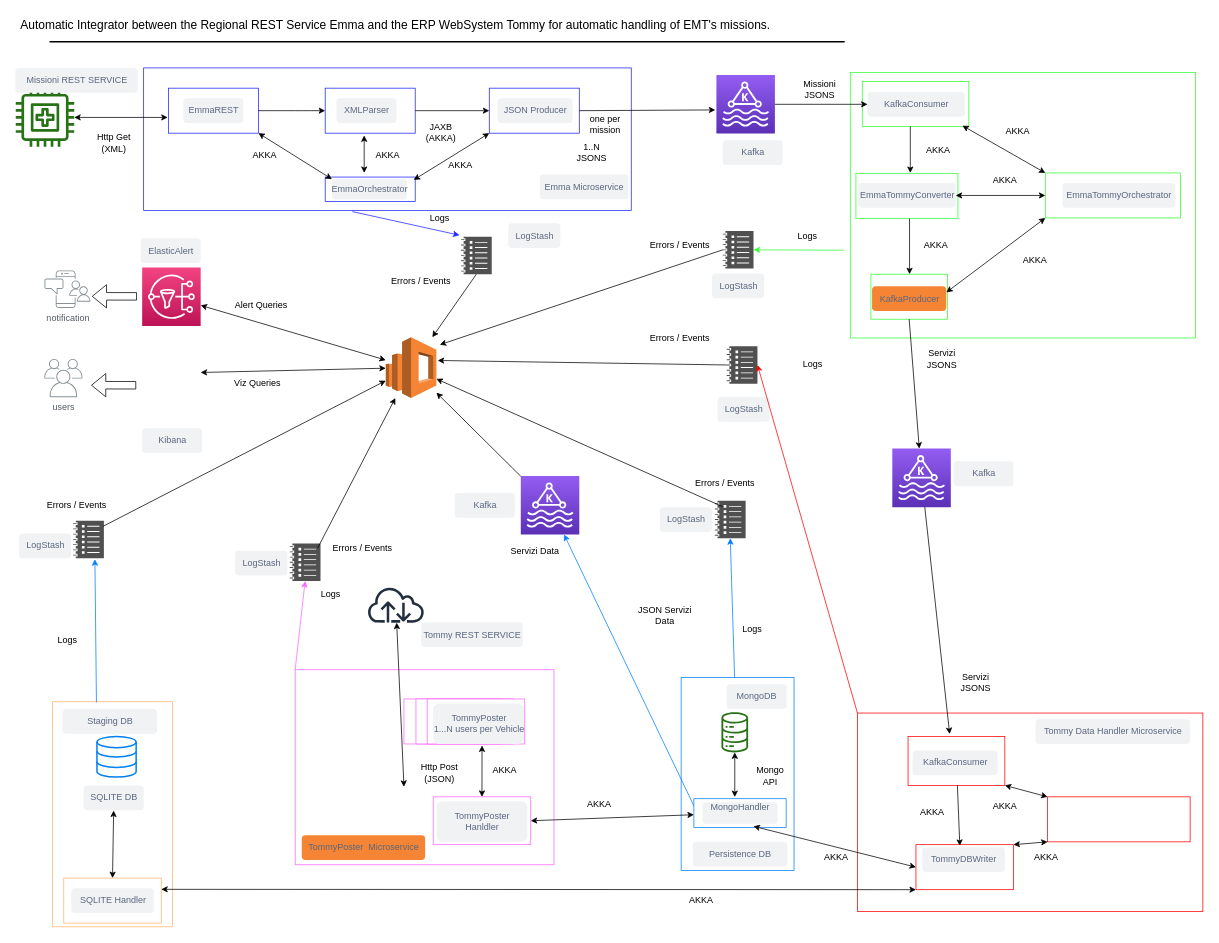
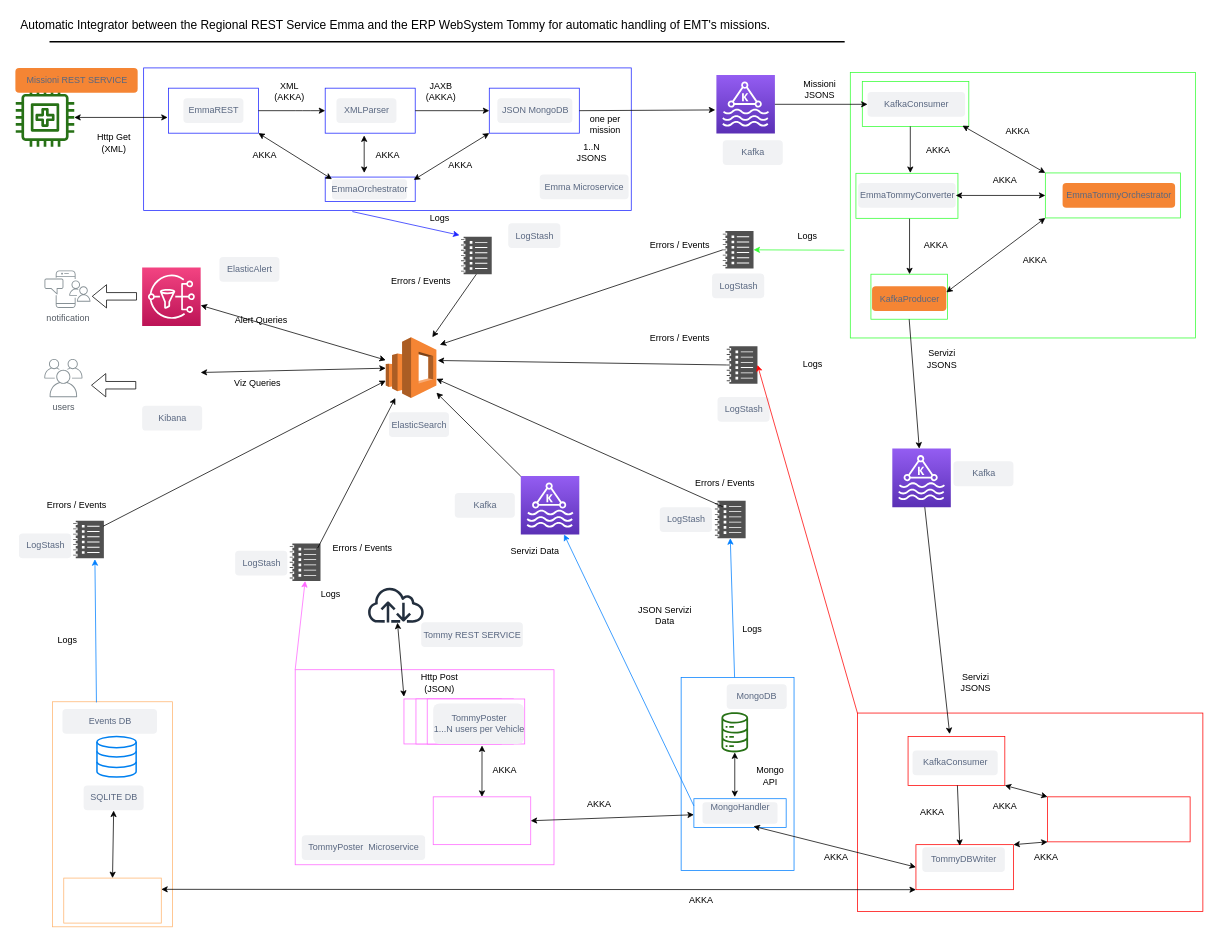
(77, 80) -> (77, 80)
none -> (290, 91)
(536, 111) -> (536, 111)
(441, 132) -> (441, 91)
(1119, 195) -> (1119, 195)
(171, 251) -> (249, 269)
(261, 306) -> (261, 321)
none -> (419, 425)
(172, 441) -> (172, 418)
(110, 721) -> (110, 721)
(1113, 731) -> none
(440, 773) -> (440, 683)
(482, 821) -> none
(363, 847) -> (363, 847)
(740, 854) -> none
(113, 900) -> none
